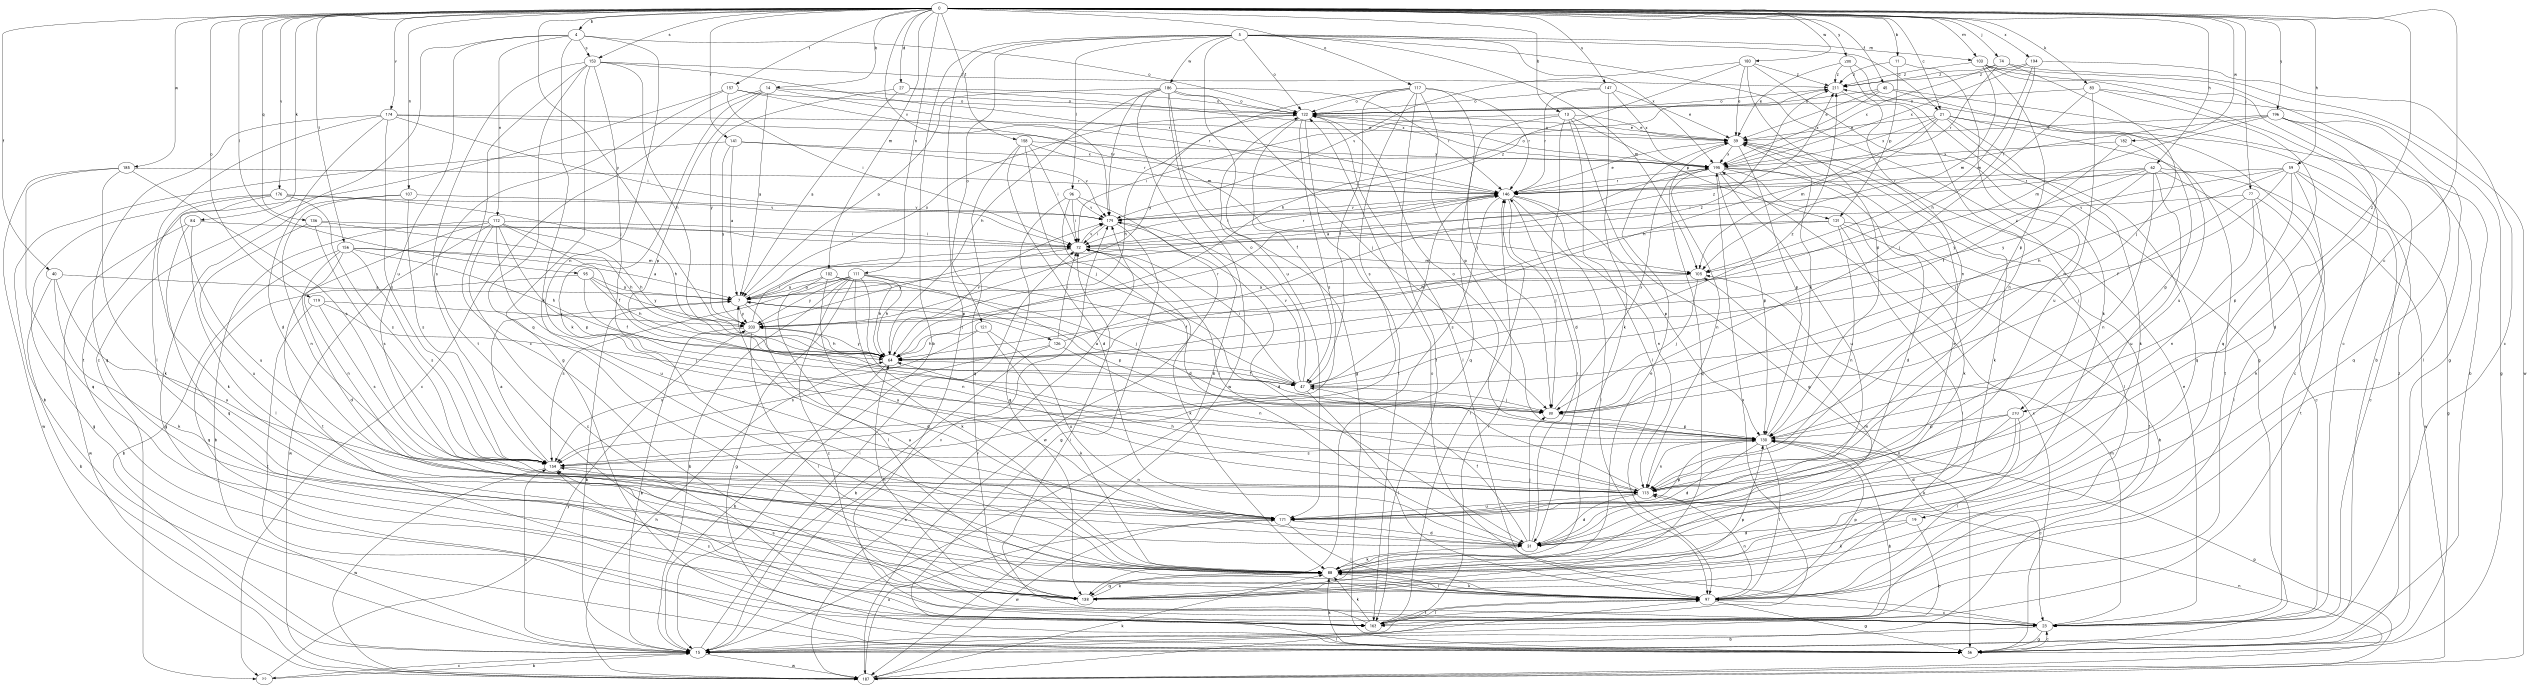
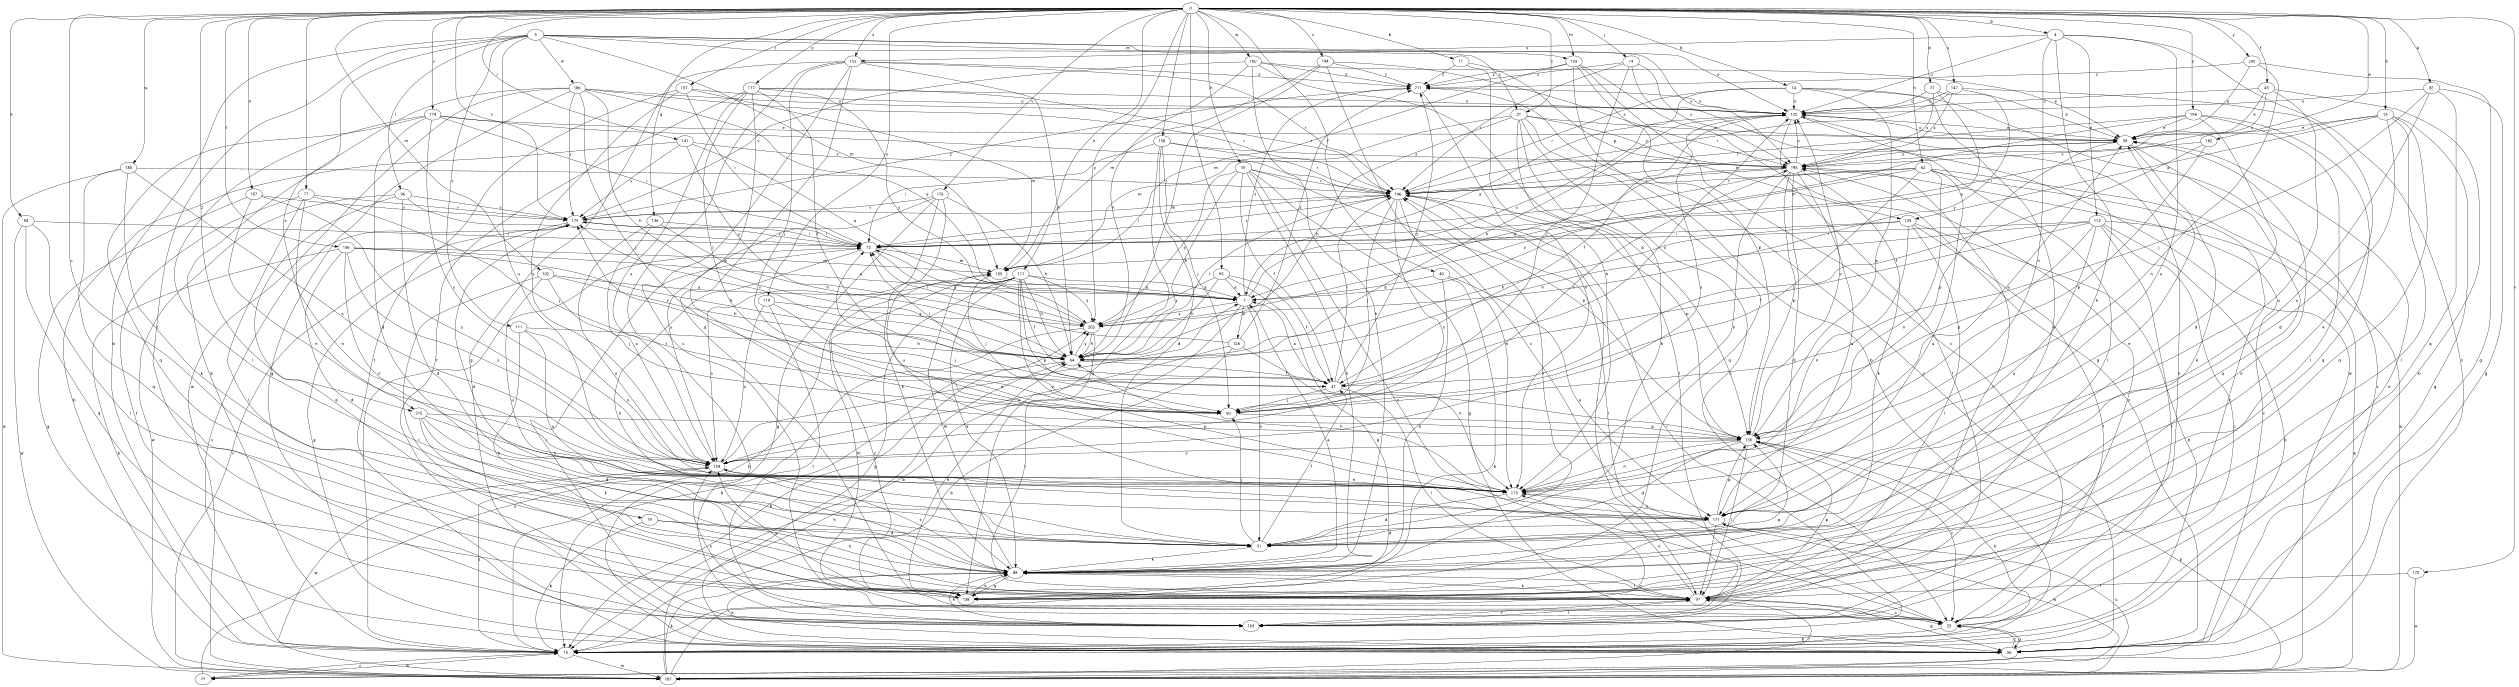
none -> (2416, 573)
